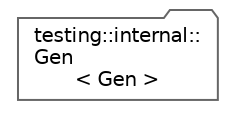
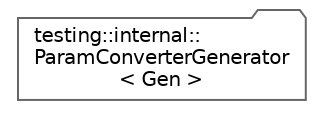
(118, 59) -> (162, 59)
